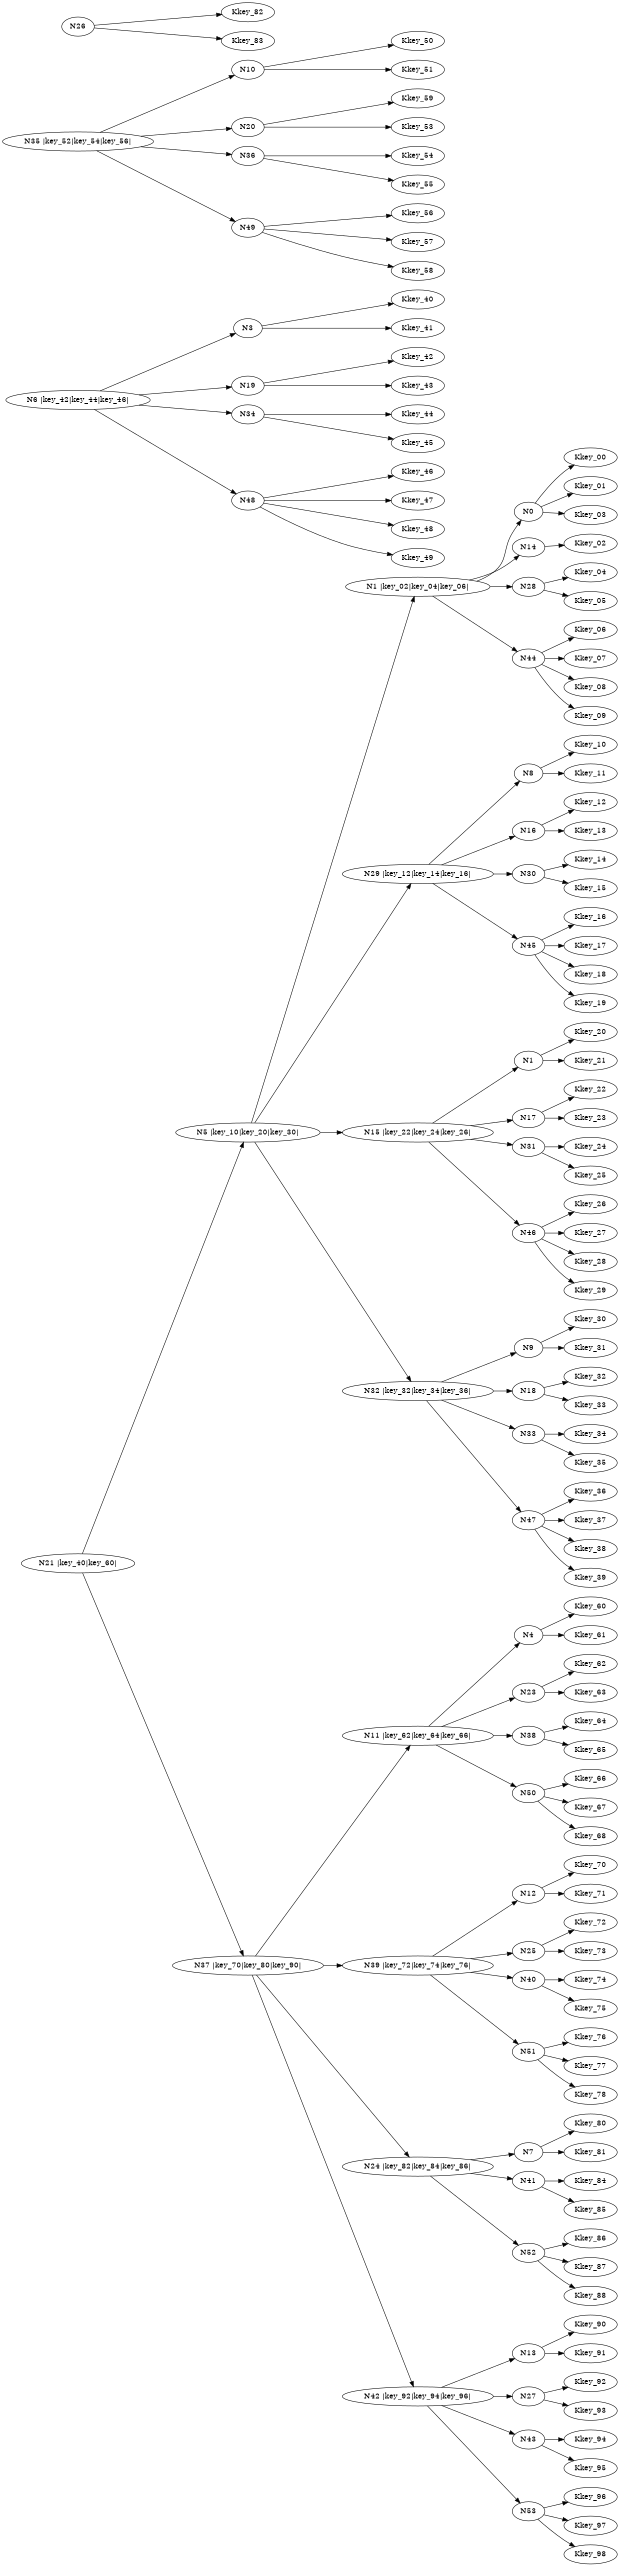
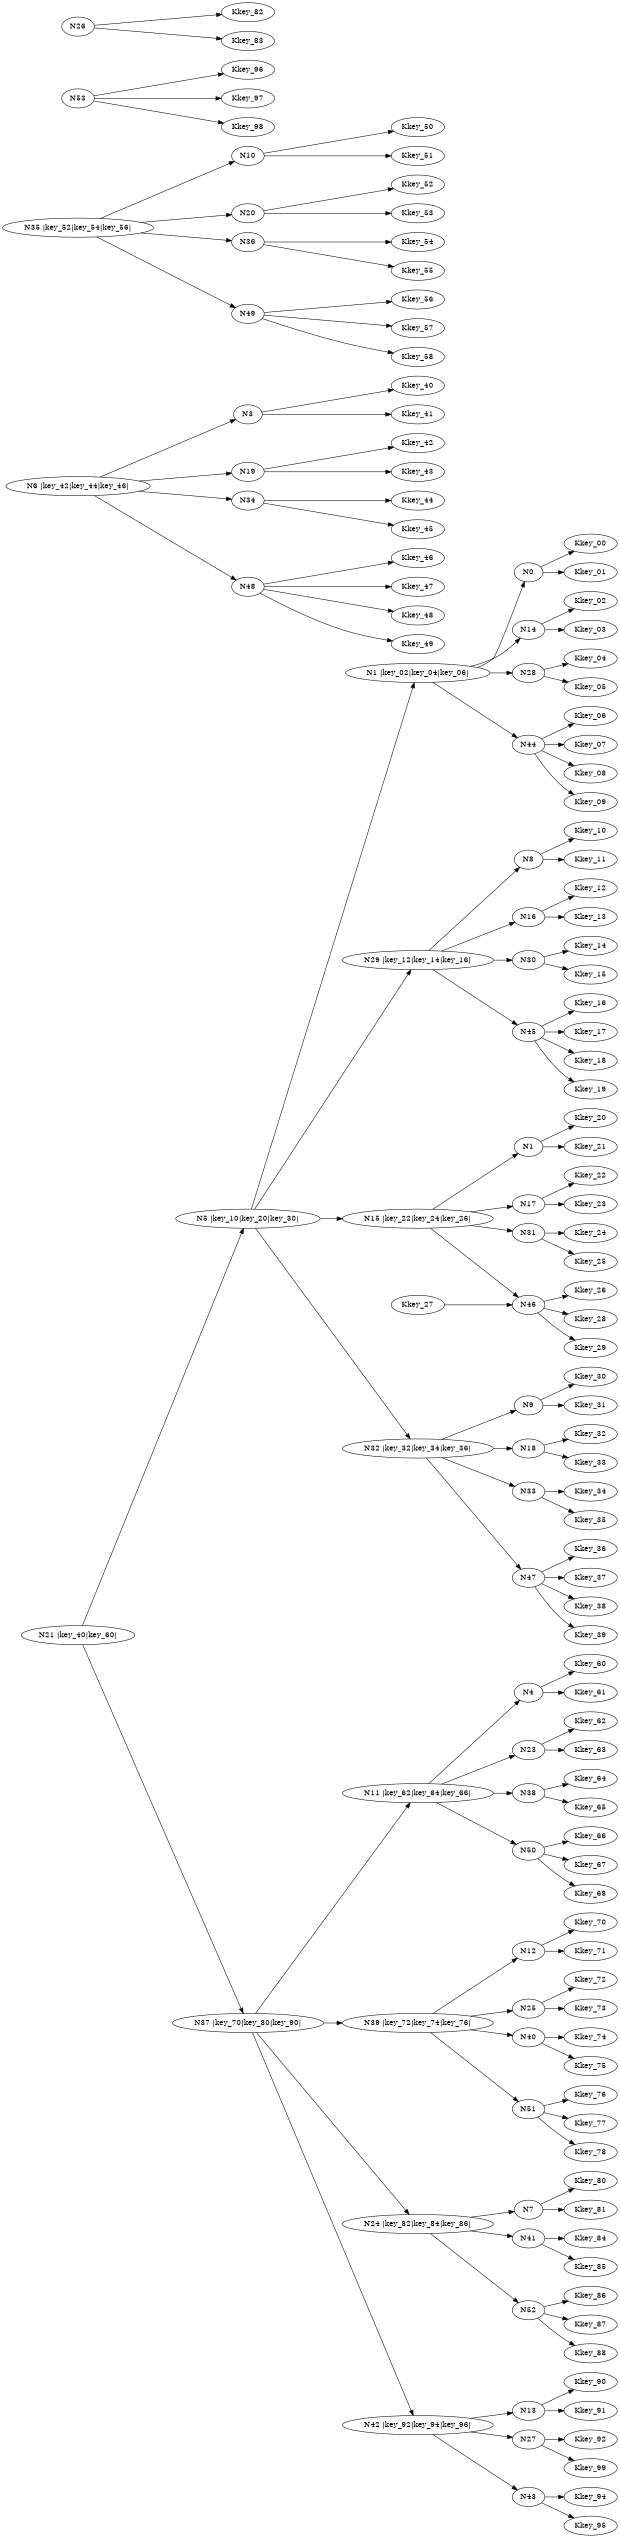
(418, 98) -> (418, 185)
(551, 513) -> (552, 630)
(552, 1233) -> (476, 1305)
(591, 2411) -> (591, 2468)
(472, 2453) -> none
